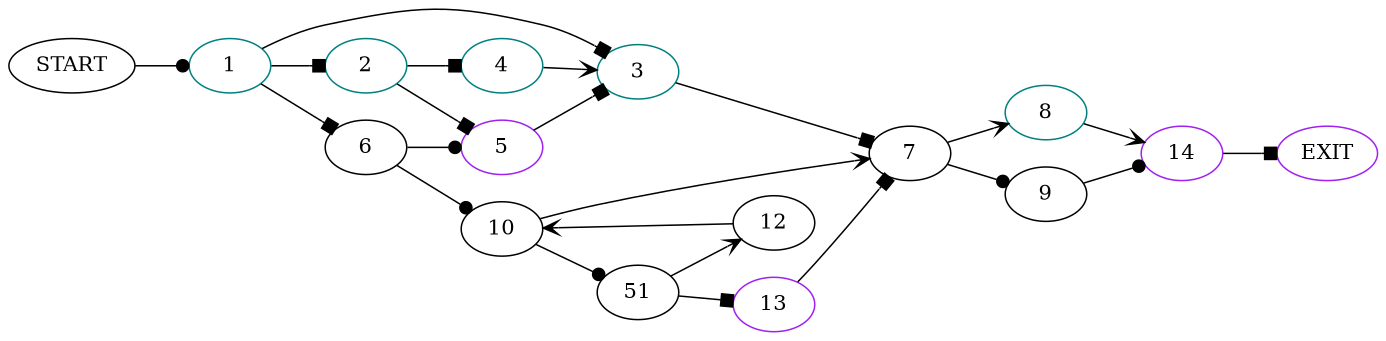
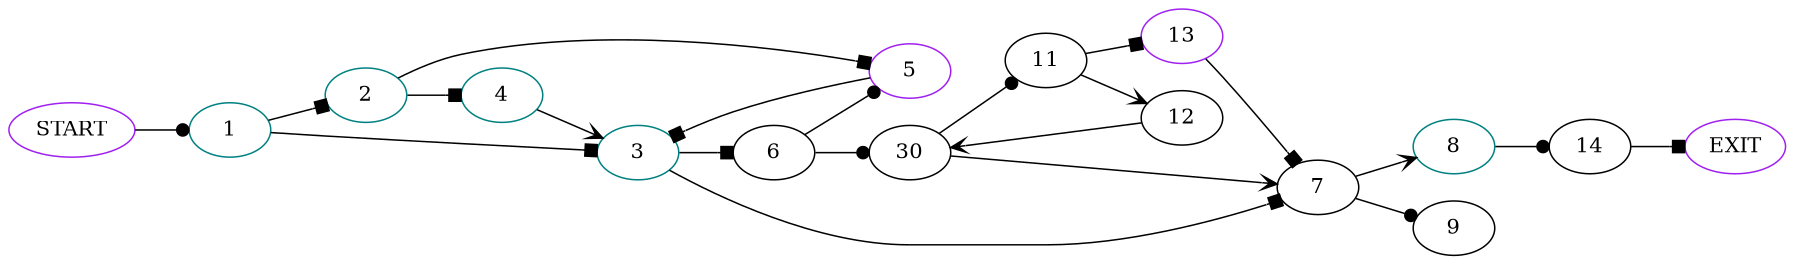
(72, 66) -> (72, 130)
(291, 103) -> (699, 153)
(1107, 131) -> (1516, 147)
(1182, 153) -> (1590, 147)
(1108, 176) -> none
(502, 229) -> (910, 153)
(638, 292) -> (1046, 60)
